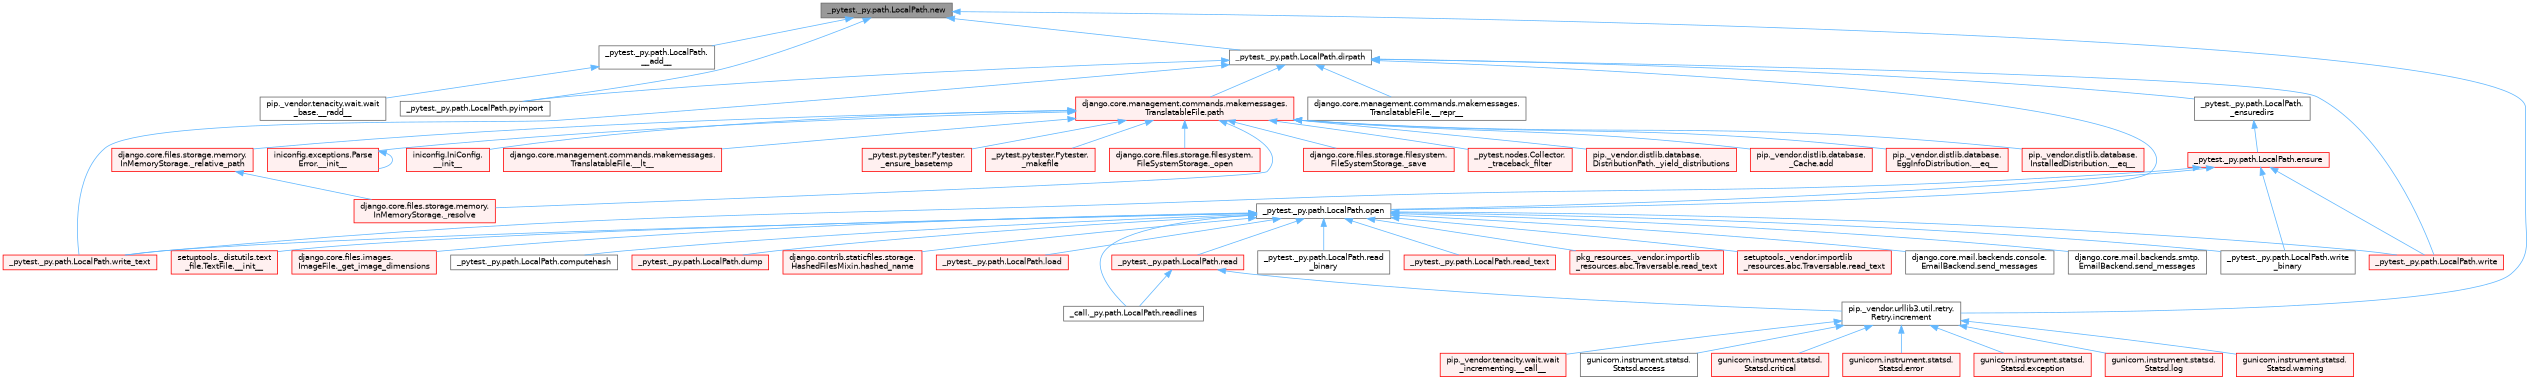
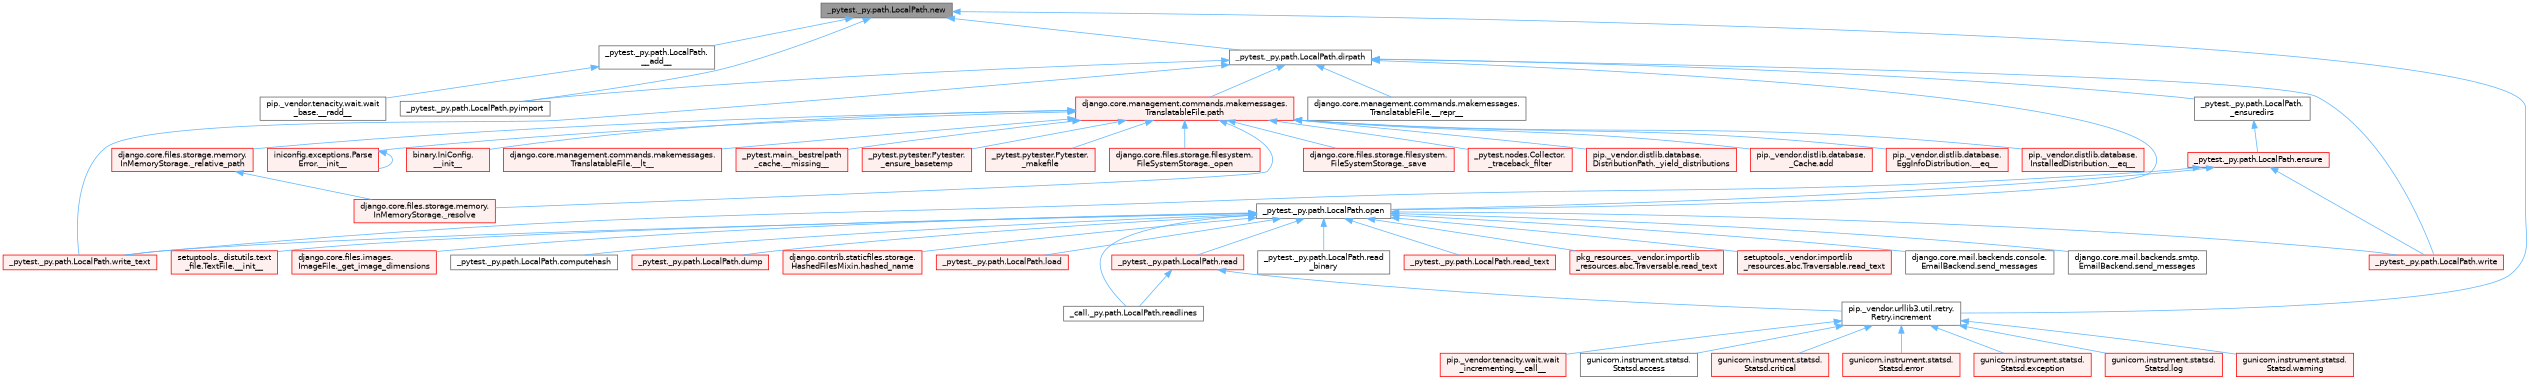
(448, 160) -> (448, 160)
none -> (792, 160)
(2288, 262) -> none
